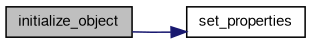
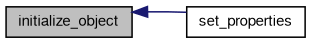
(152, 32) -> (167, 12)
